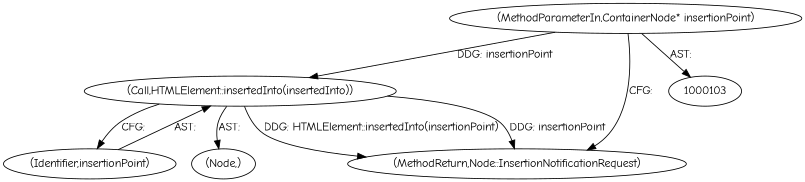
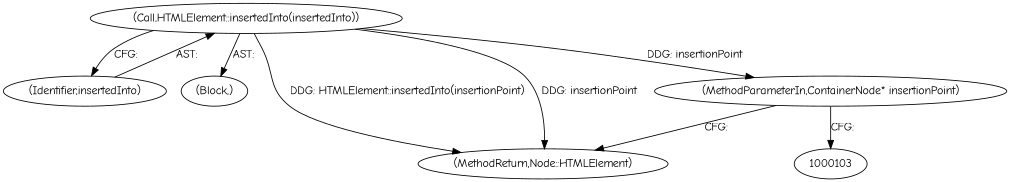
(436, 54) -> (554, 48)
(683, 55) -> (844, 128)
(90, 164) -> (85, 91)
(224, 164) -> (214, 91)
(517, 164) -> (543, 164)
